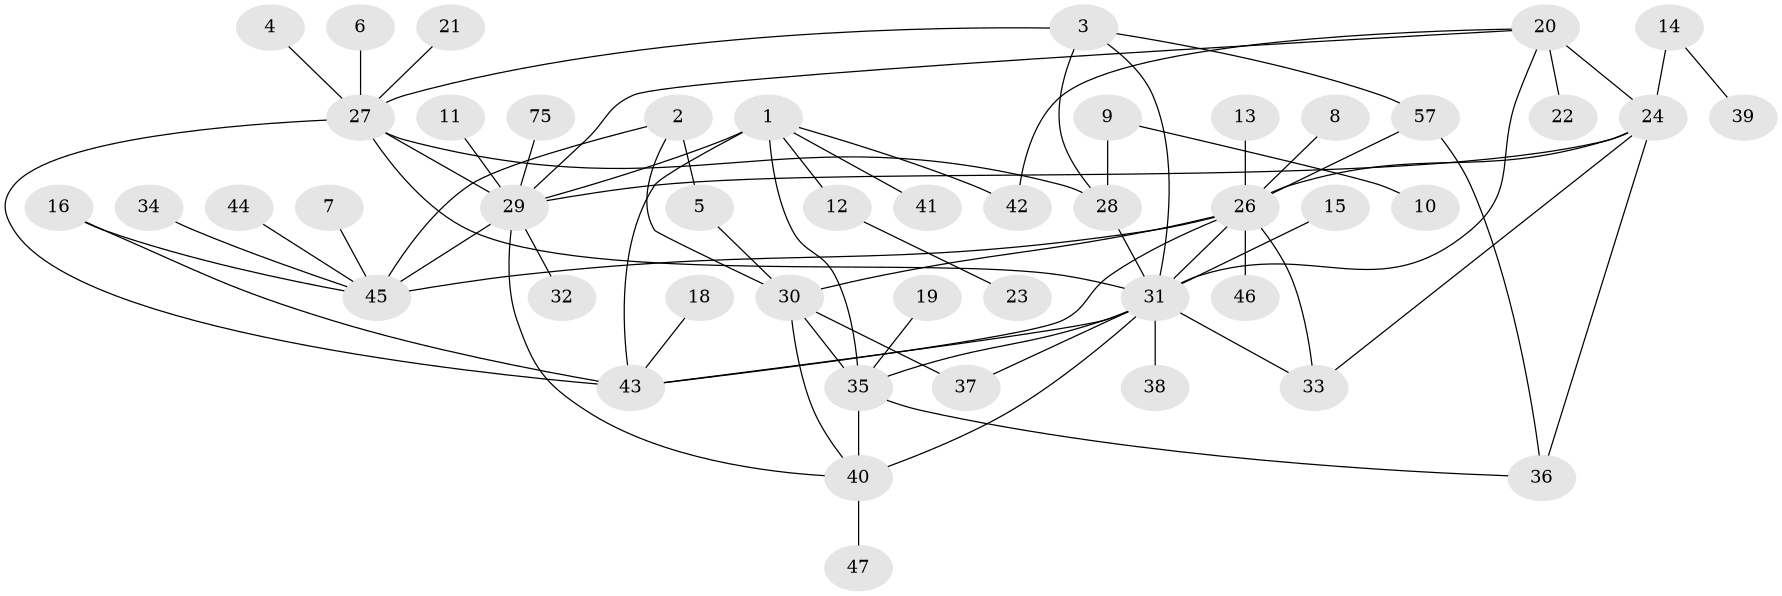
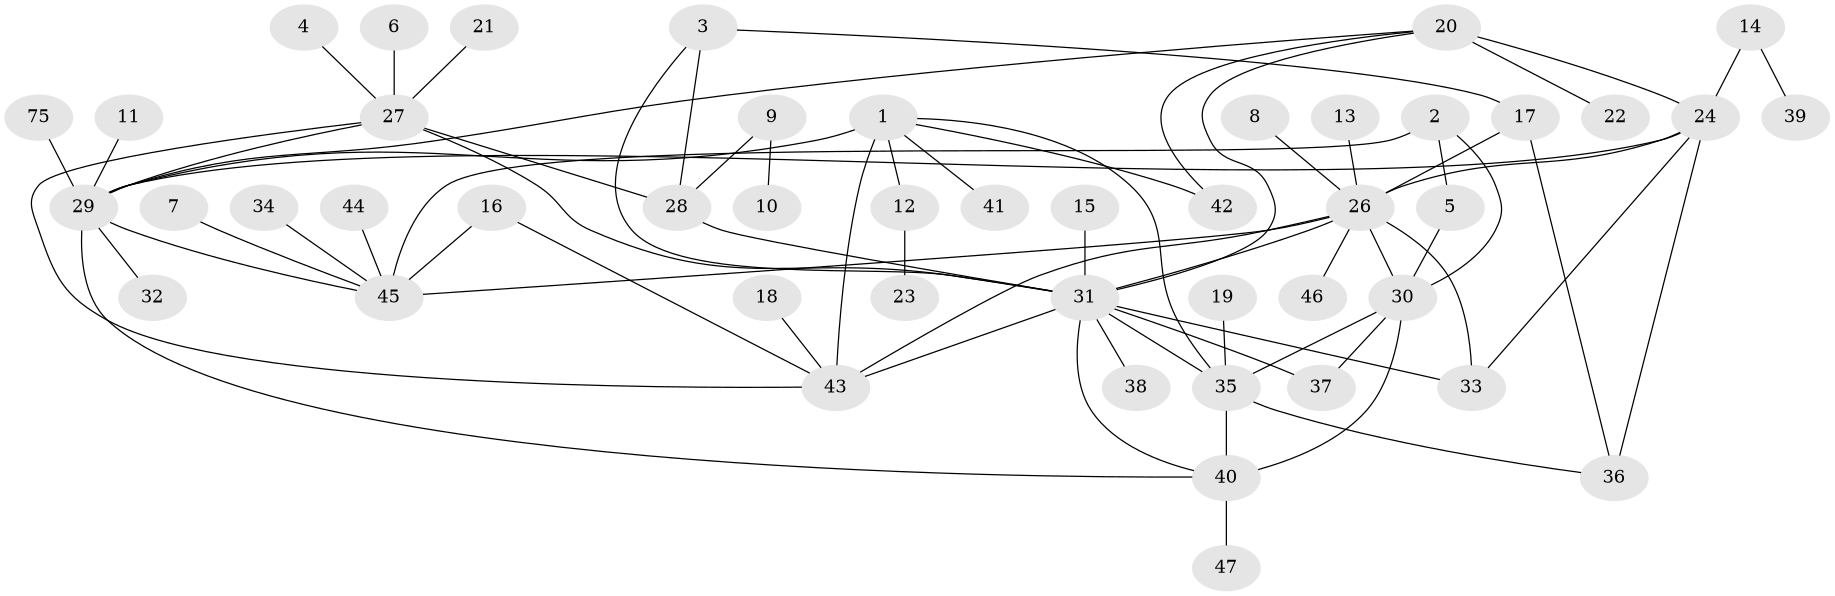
(715, 42) -> none
(1425, 118) -> (1525, 118)
